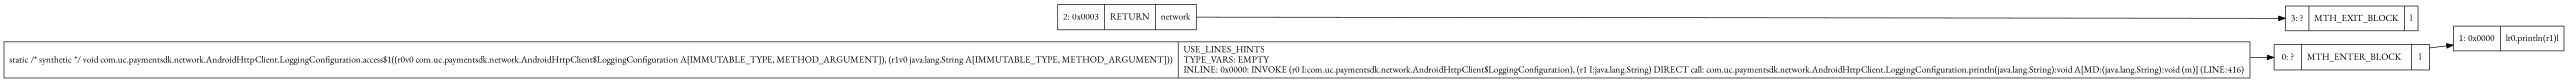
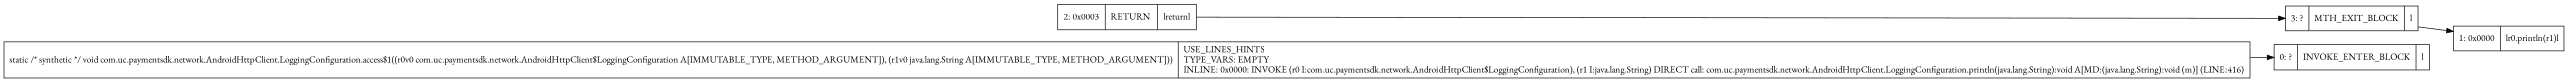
(1176, 17) -> (1177, 17)
(2438, 47) -> (2432, 29)
(2354, 57) -> (2357, 57)
